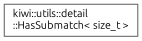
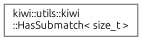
(71, 20) -> (71, 20)
